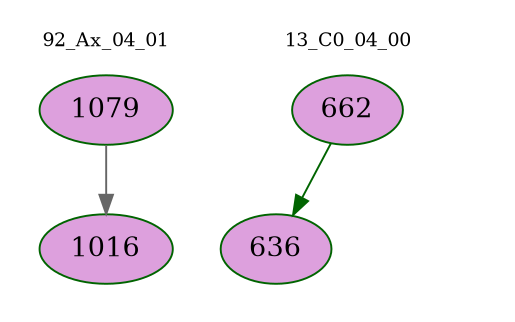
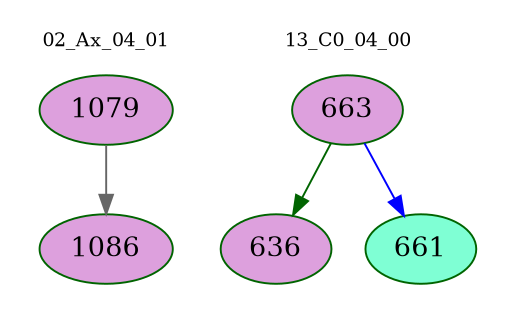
(106, 42) -> (106, 42)
(348, 110) -> (348, 110)
(106, 249) -> (106, 249)
none -> (421, 249)
